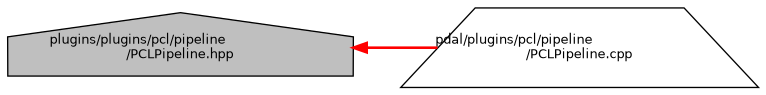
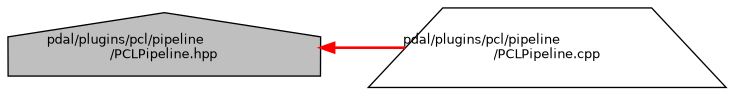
(181, 48) -> (164, 48)
